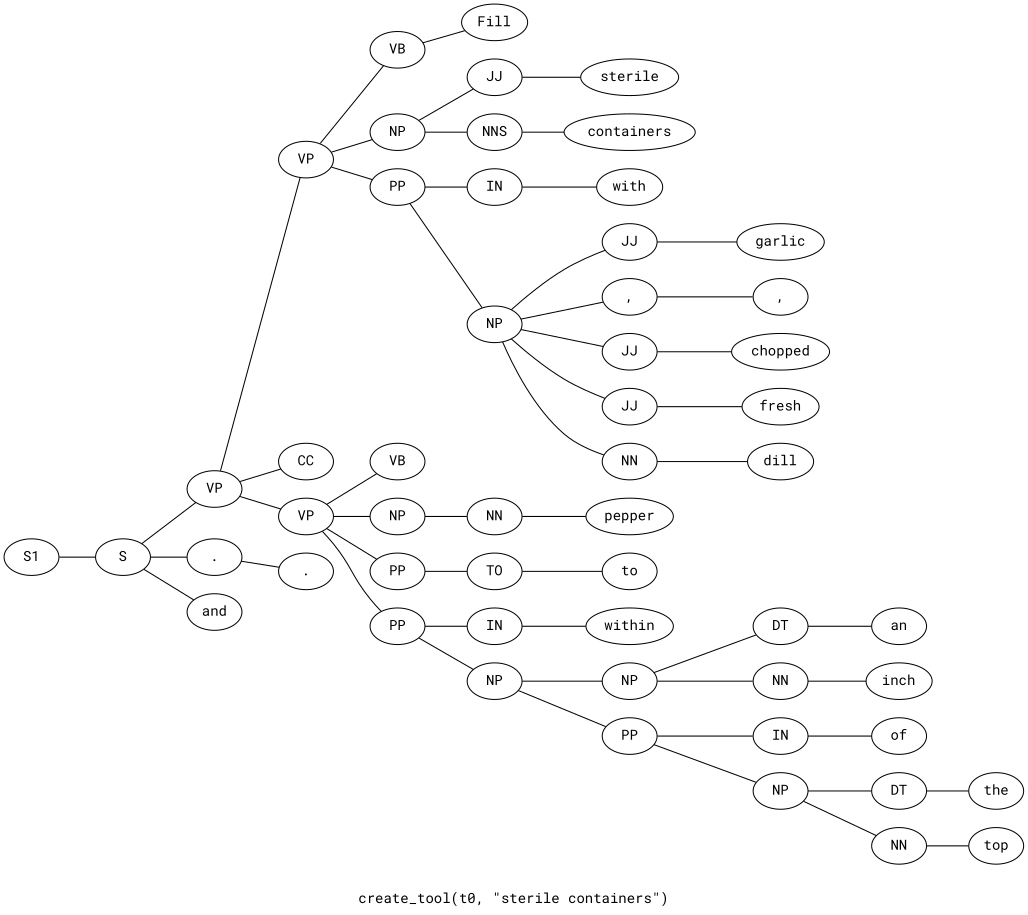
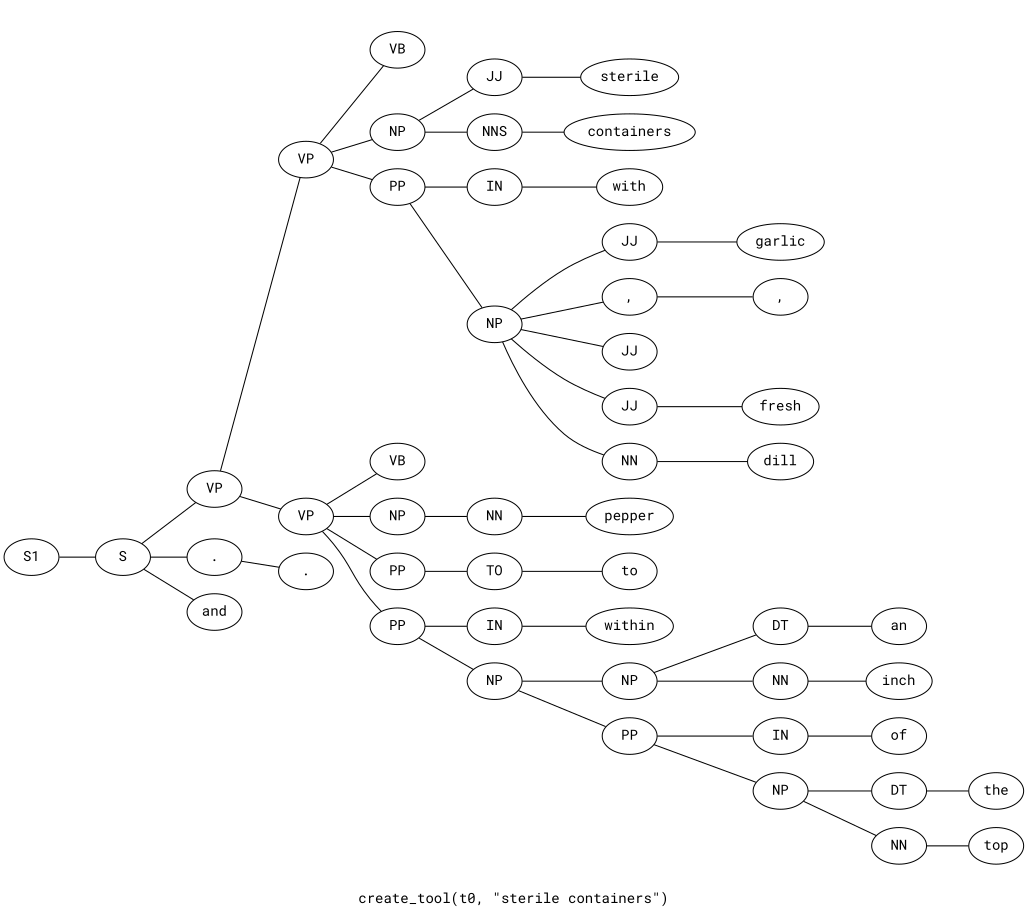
(495, 22) -> none
(781, 352) -> none
(306, 462) -> none
